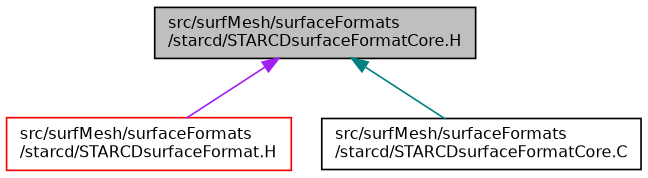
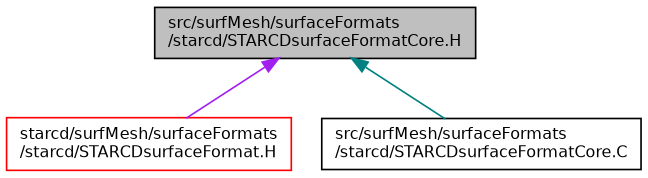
(149, 144) -> (149, 144)
